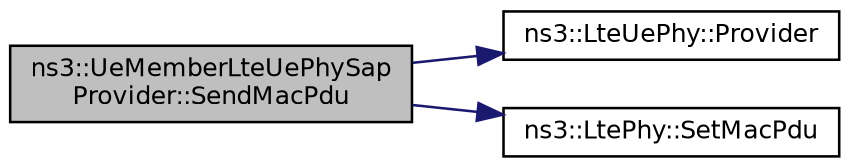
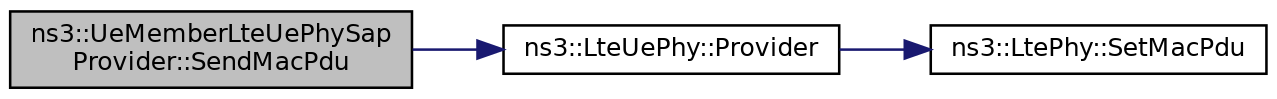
(445, 108) -> (872, 50)
